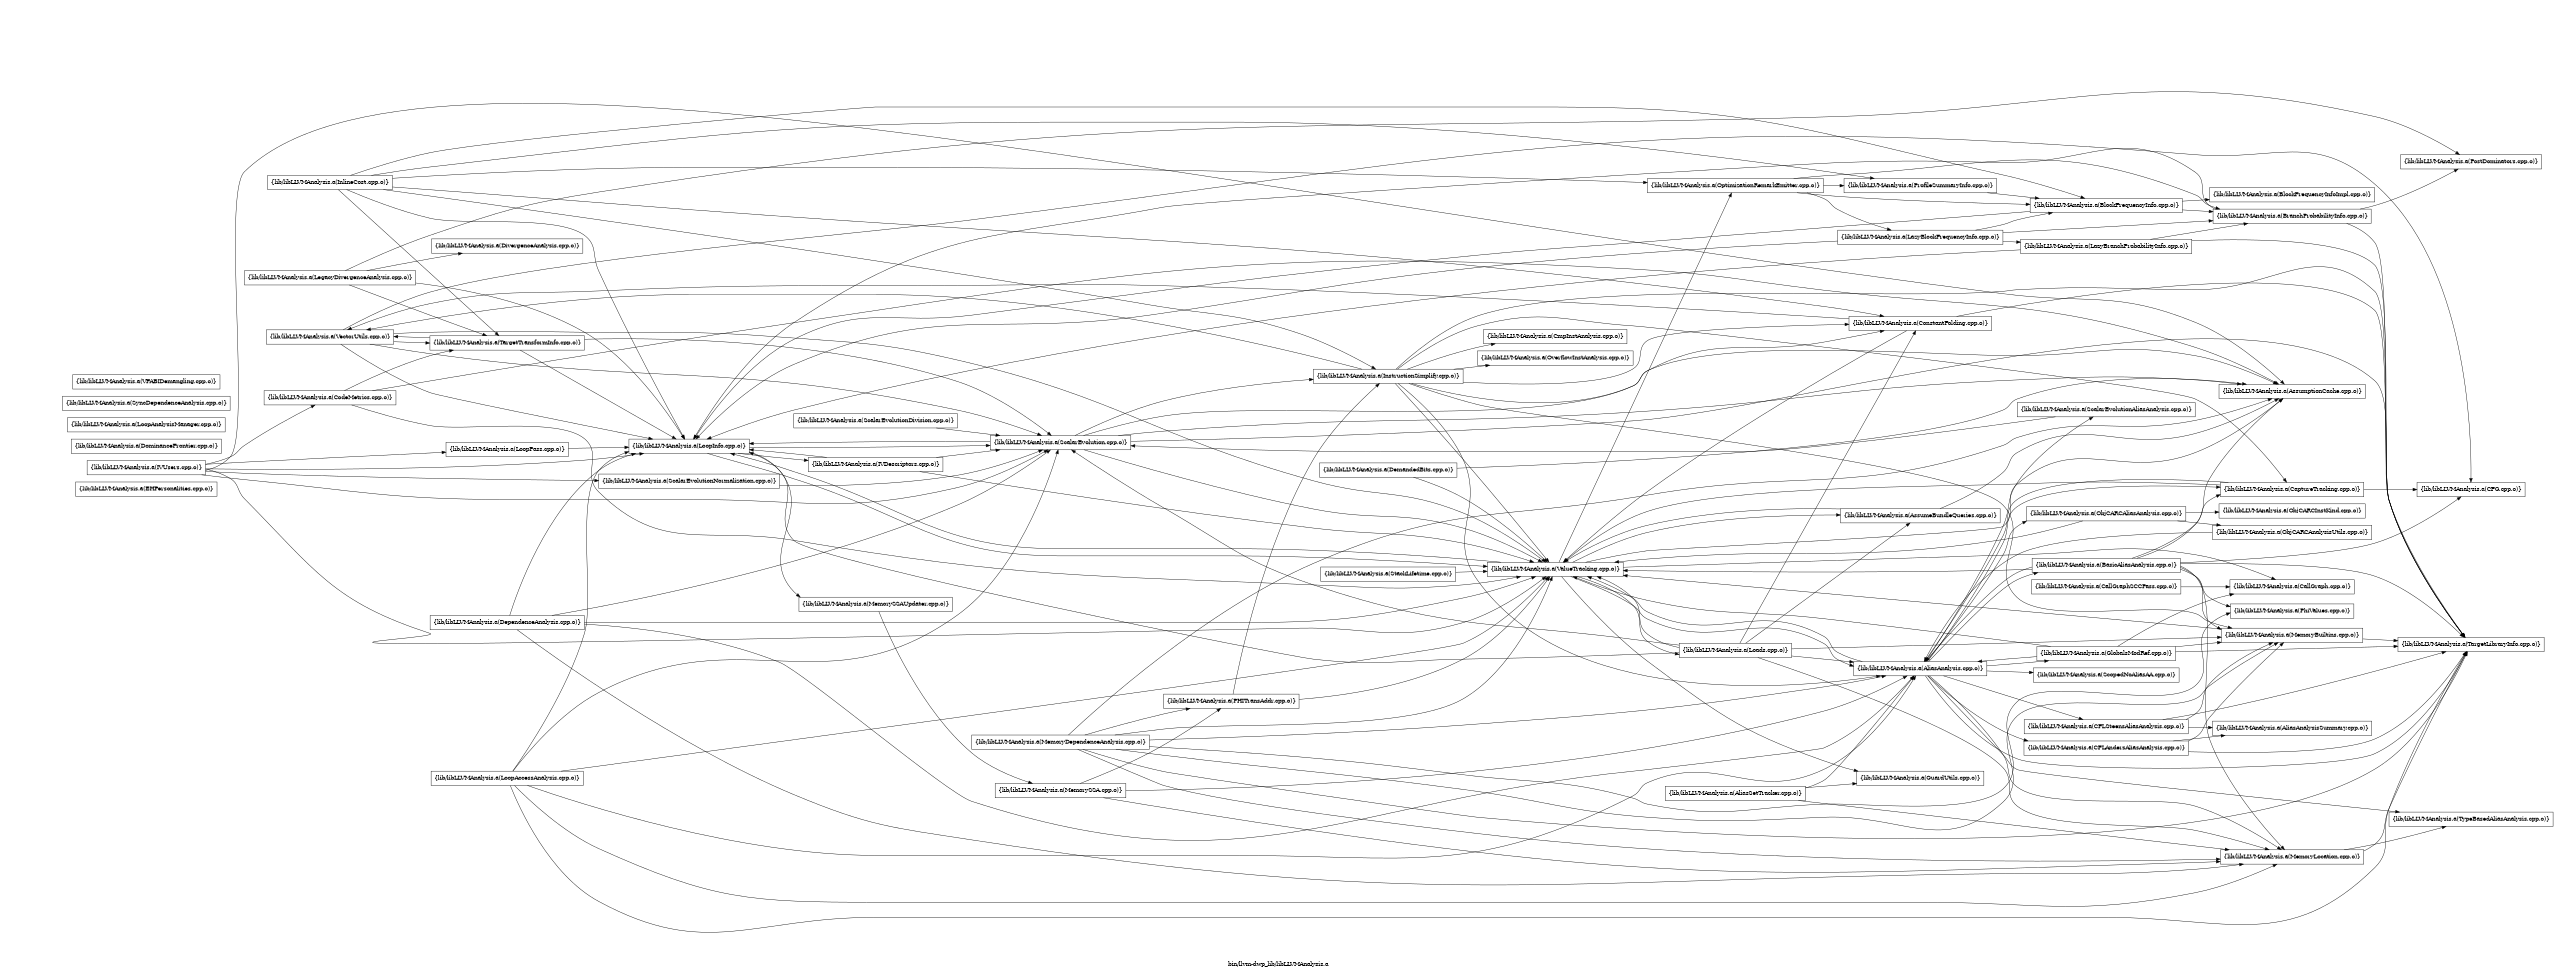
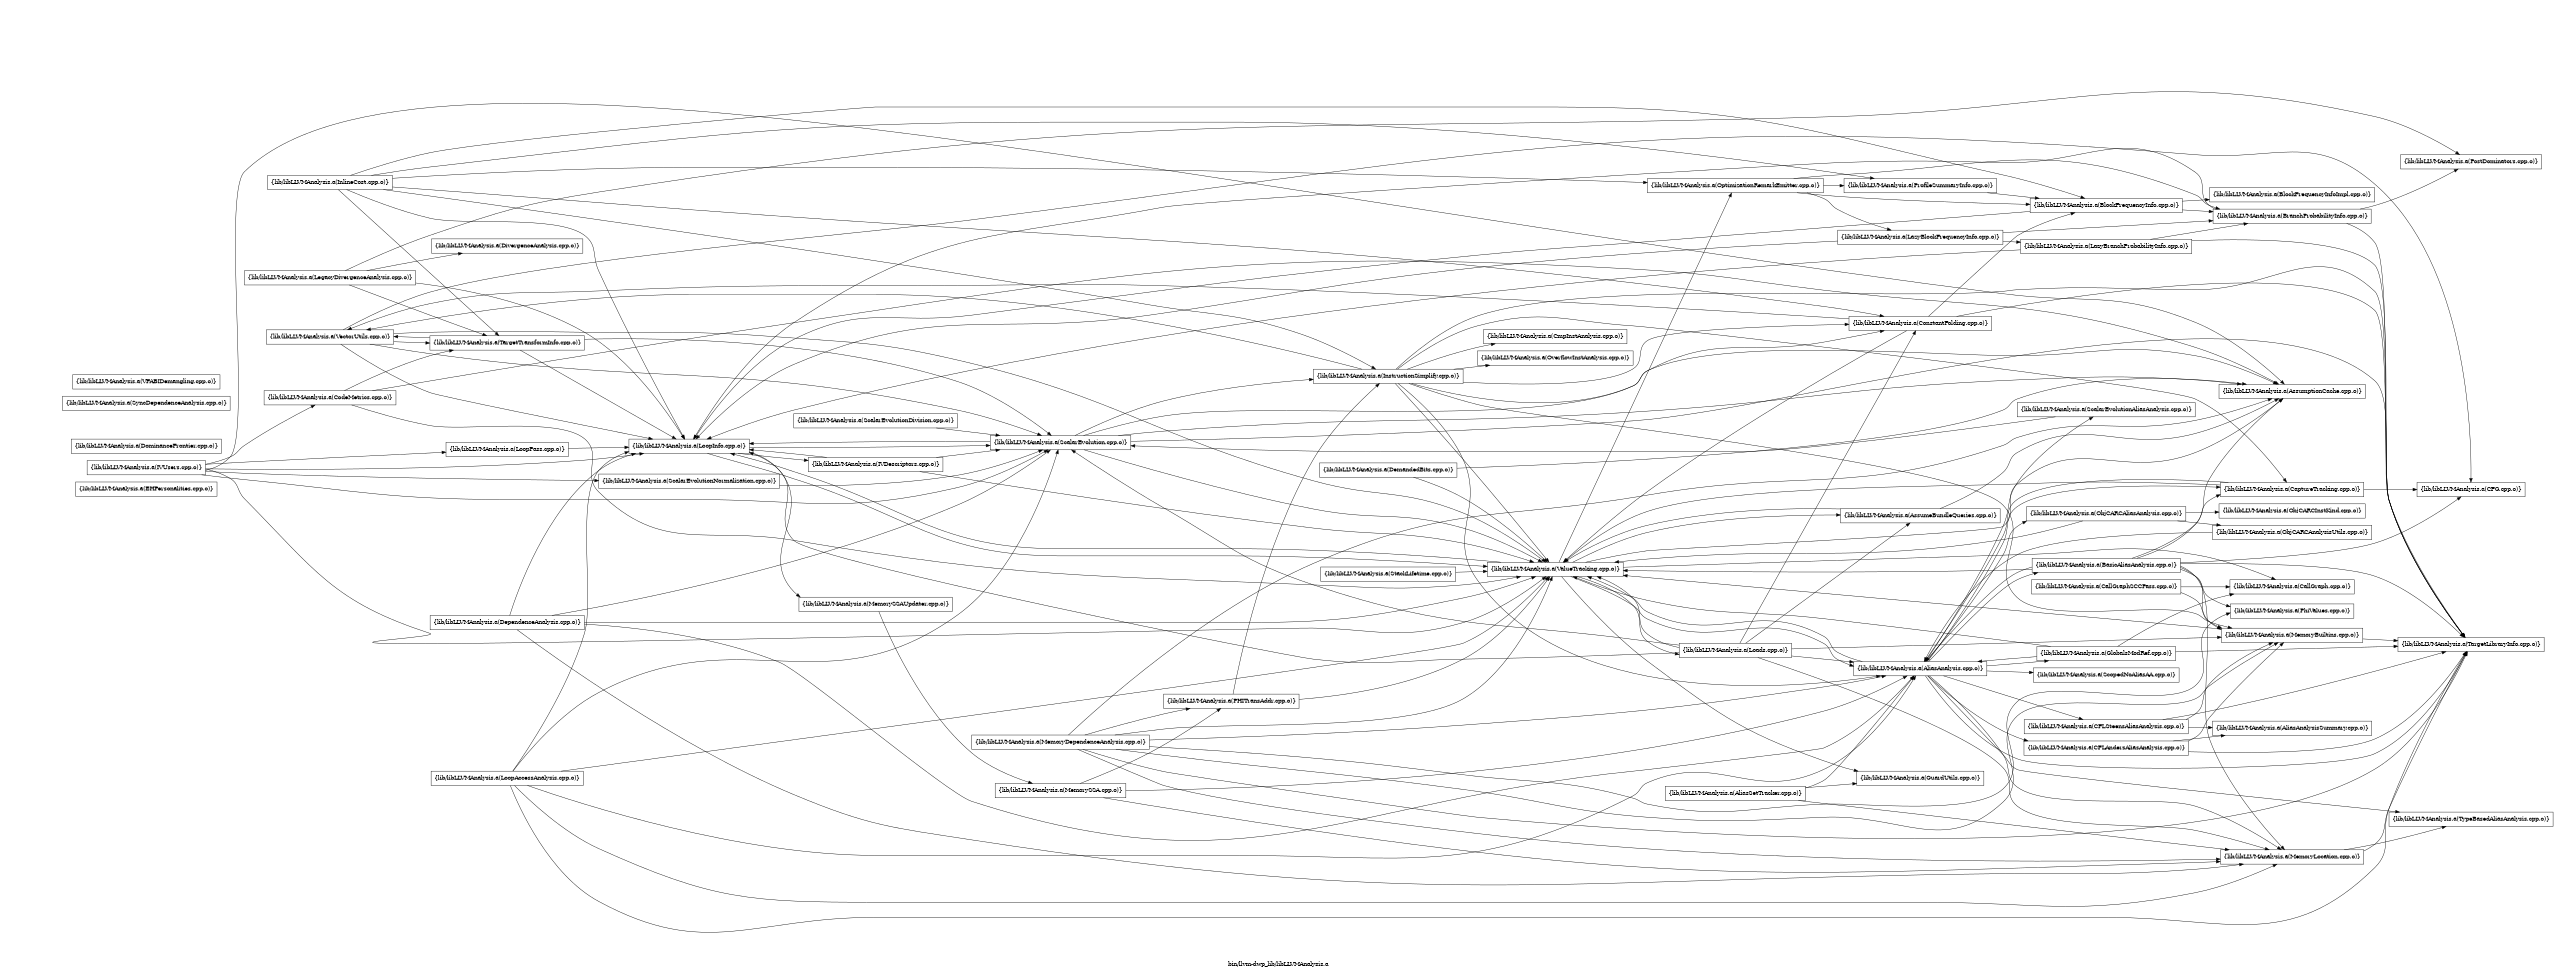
(2012, 221) -> (1994, 256)
(146, 425) -> none
(2196, 645) -> (2197, 601)
